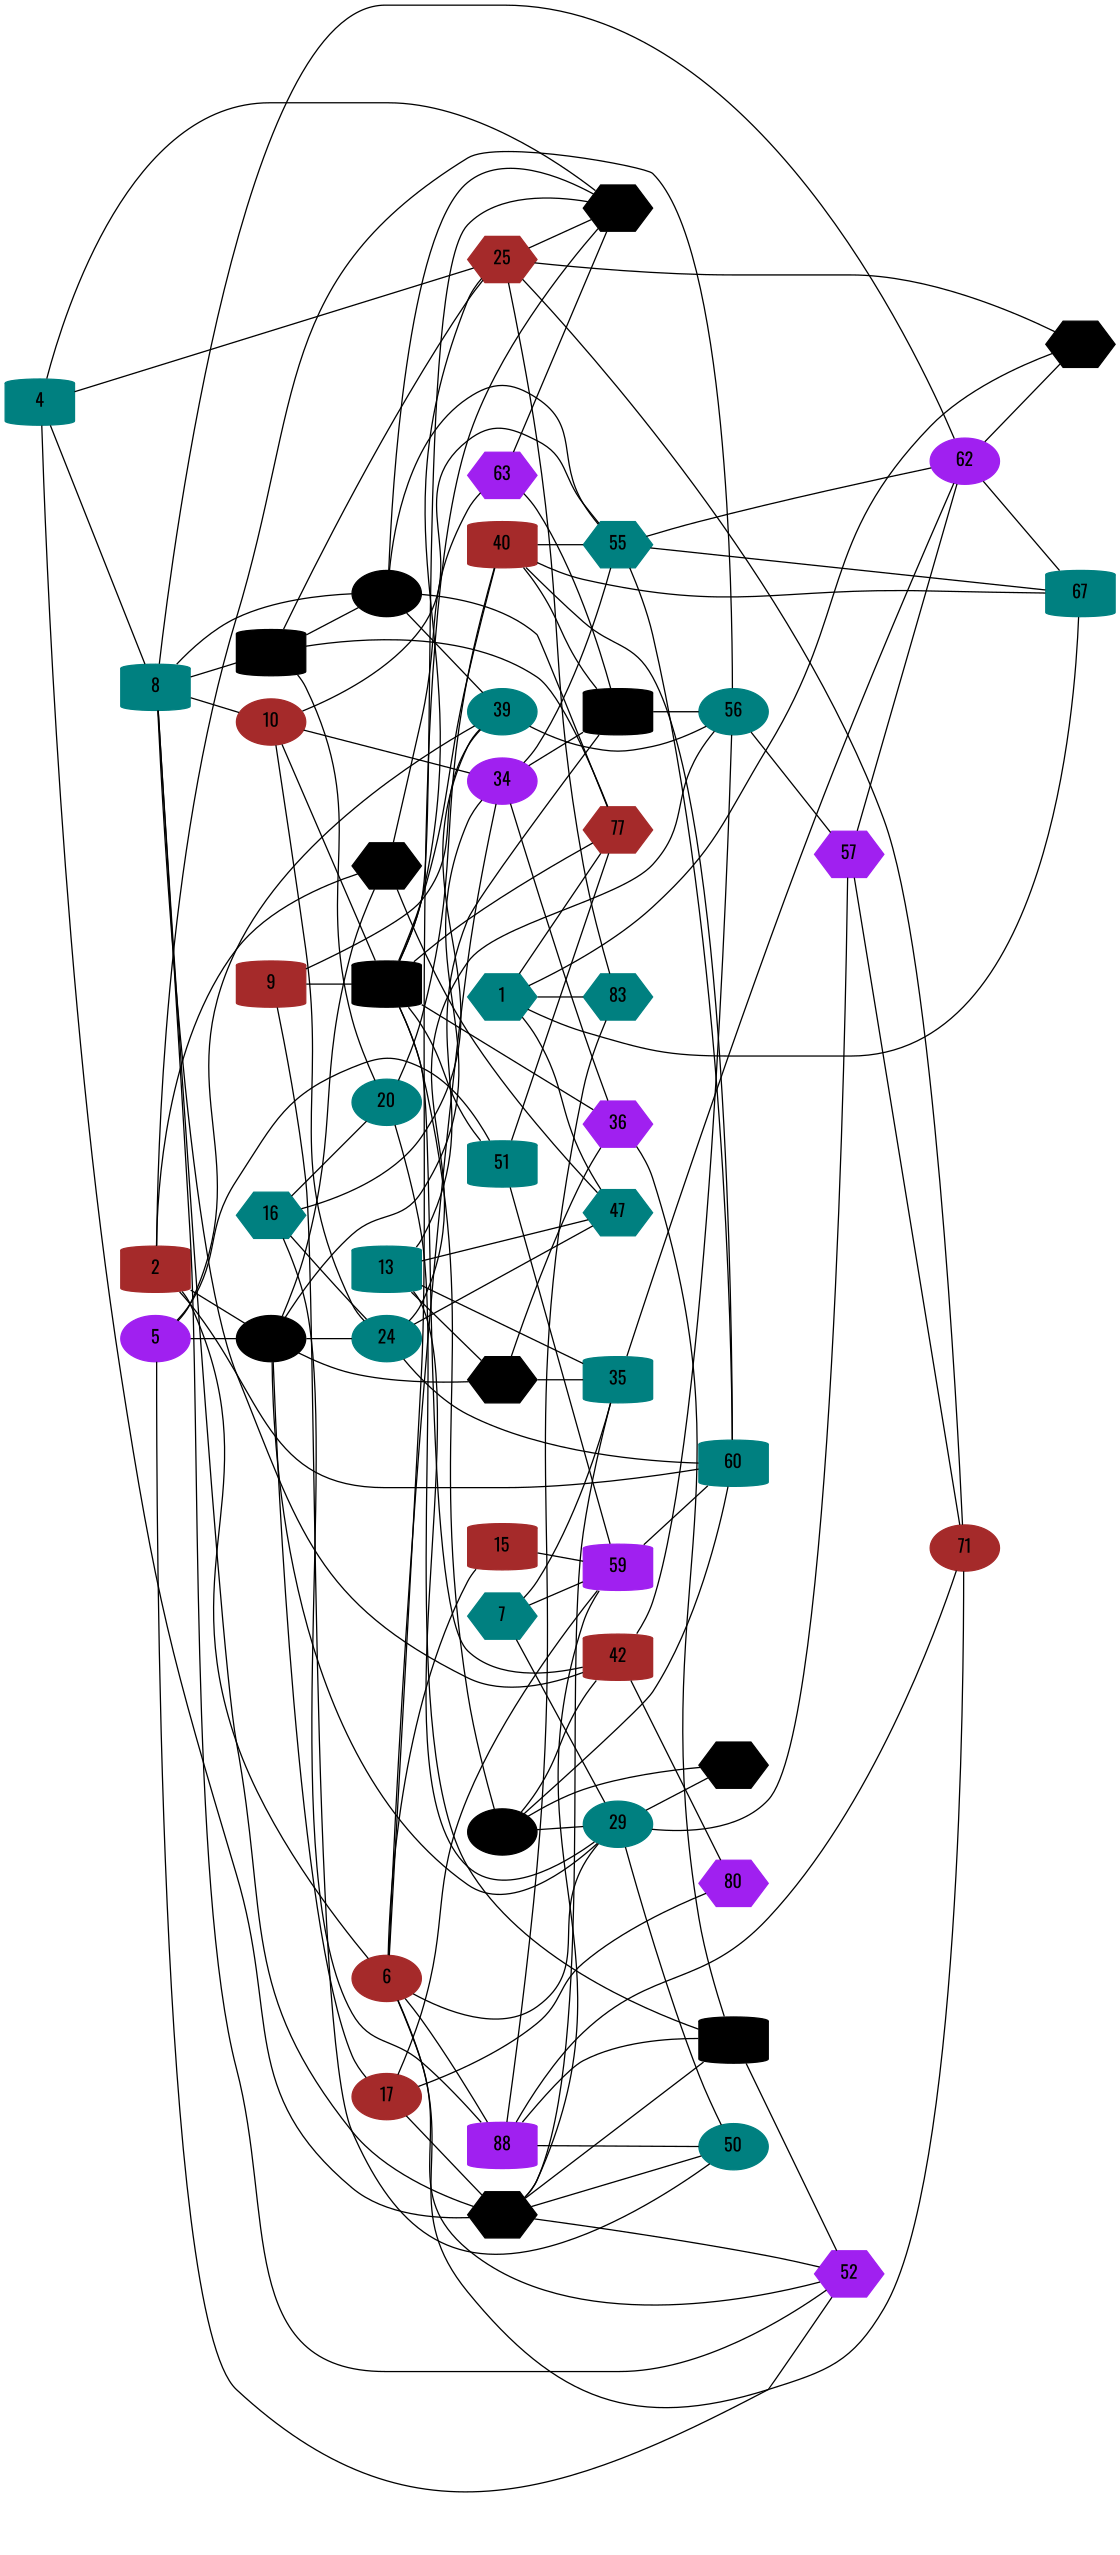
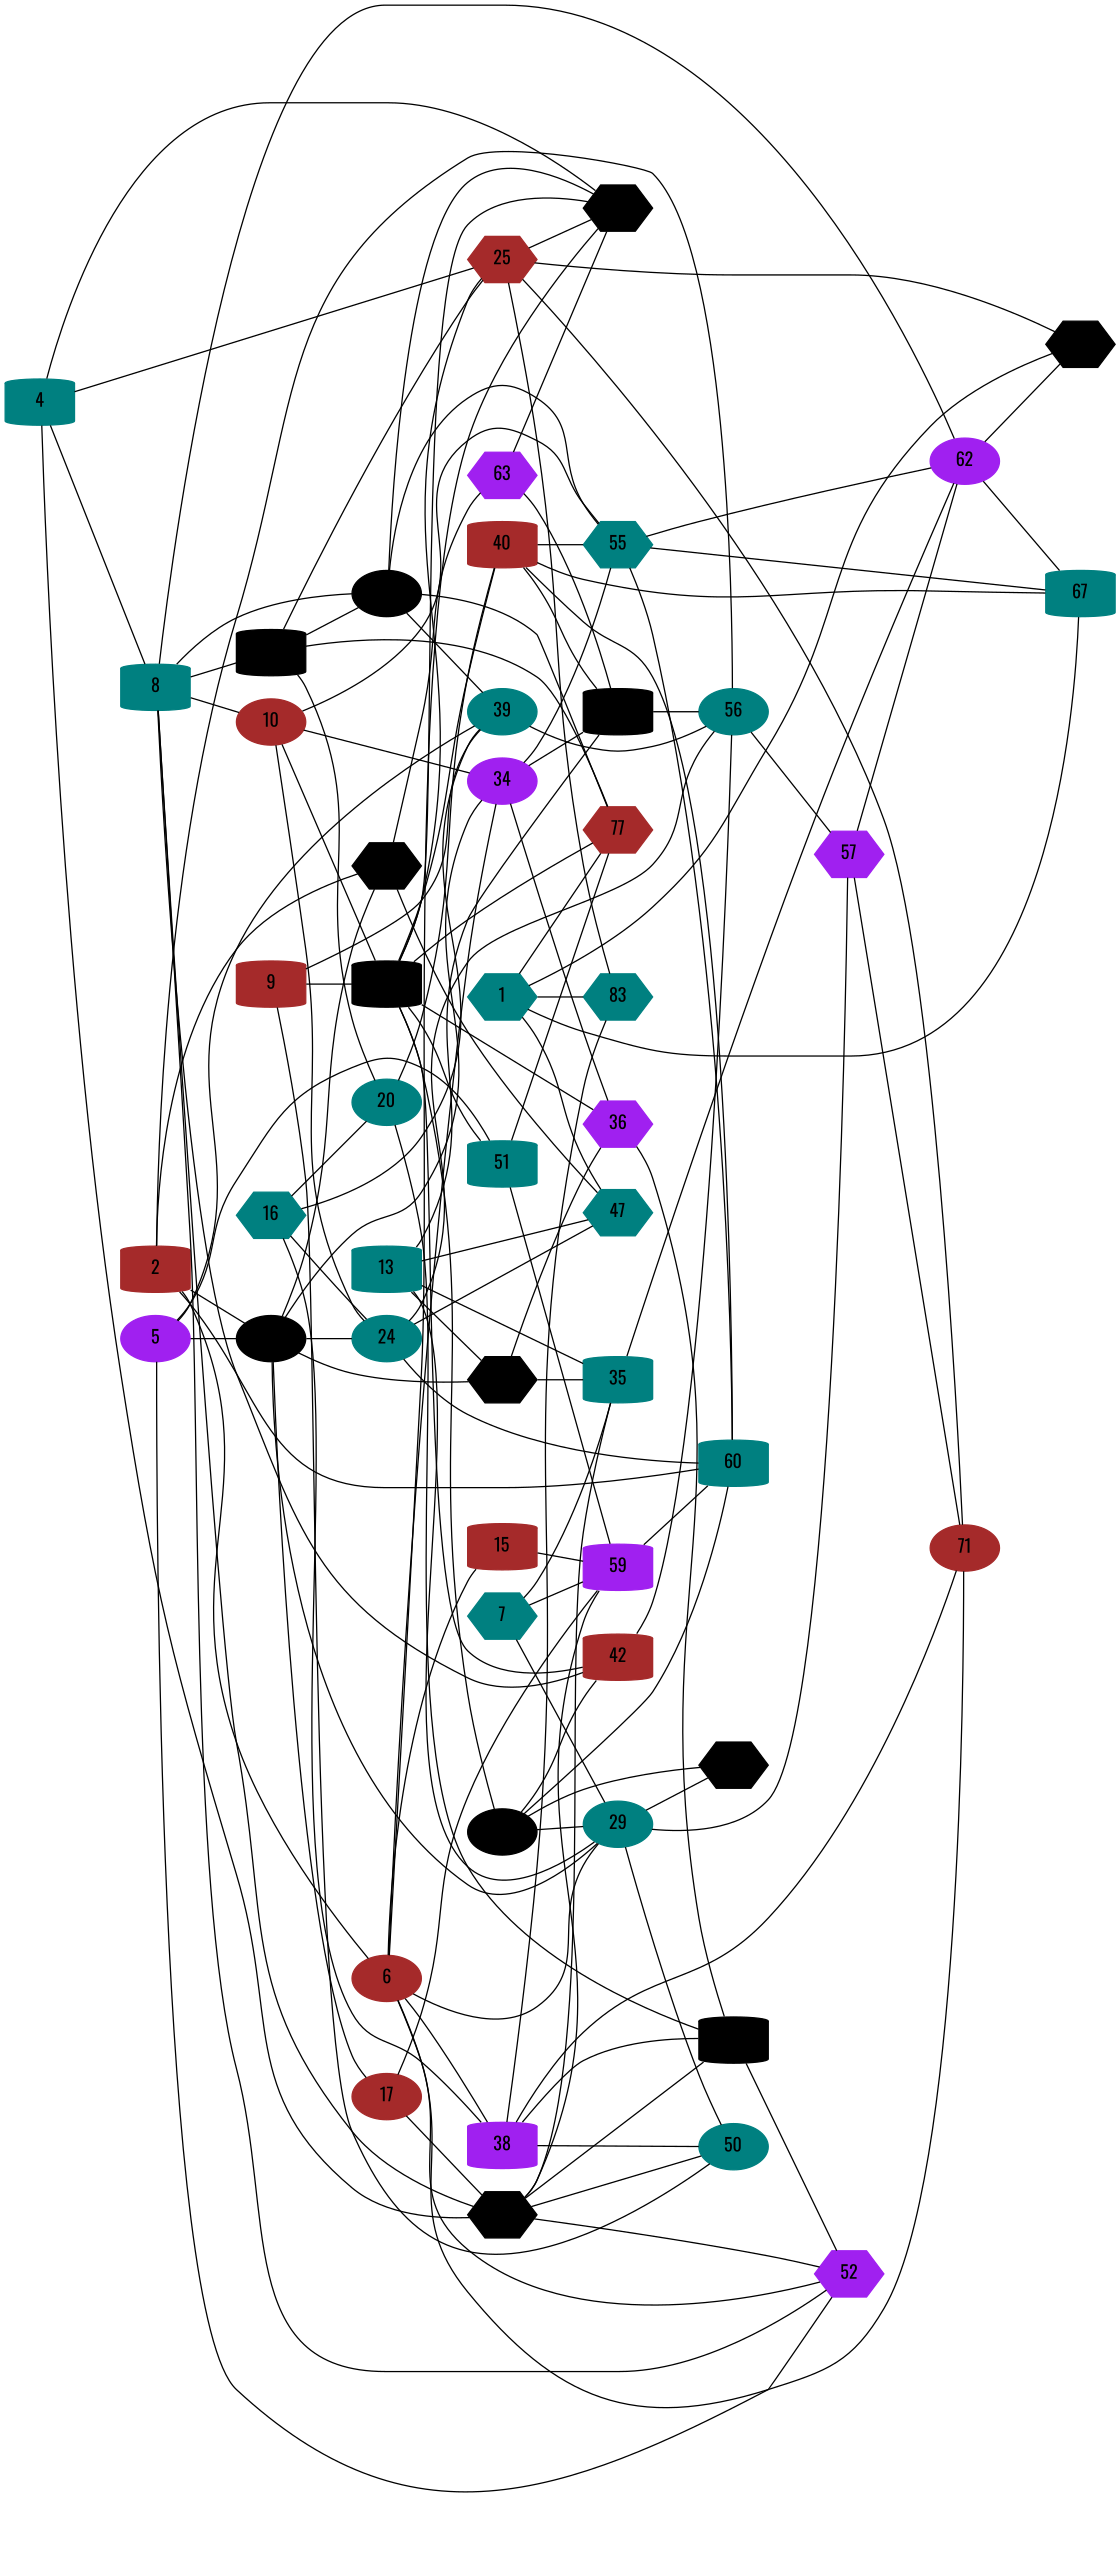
(734, 1883) -> none
(502, 2145) -> (502, 2145)
